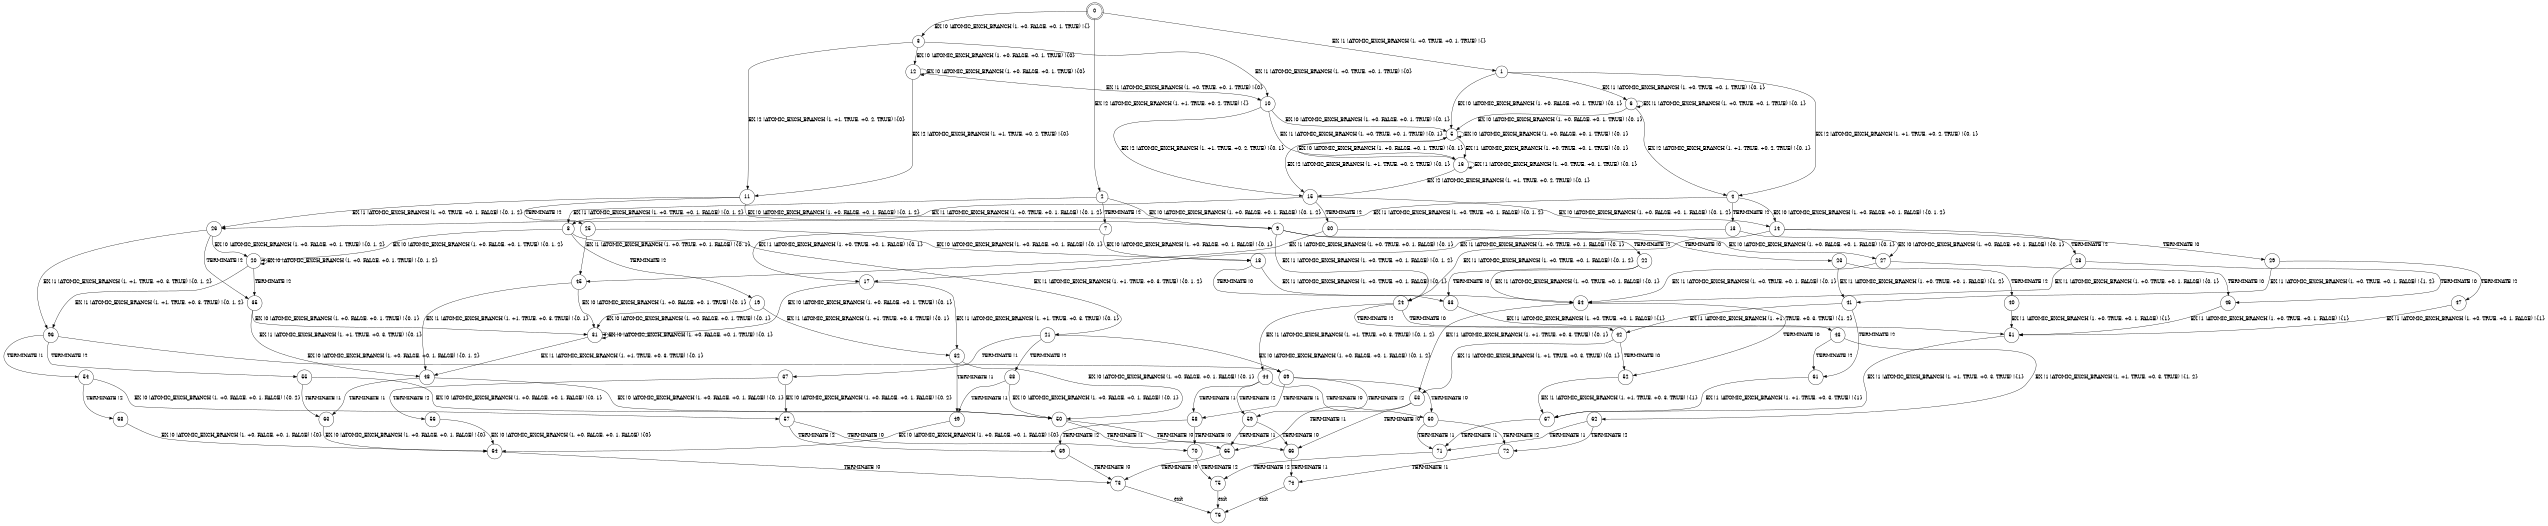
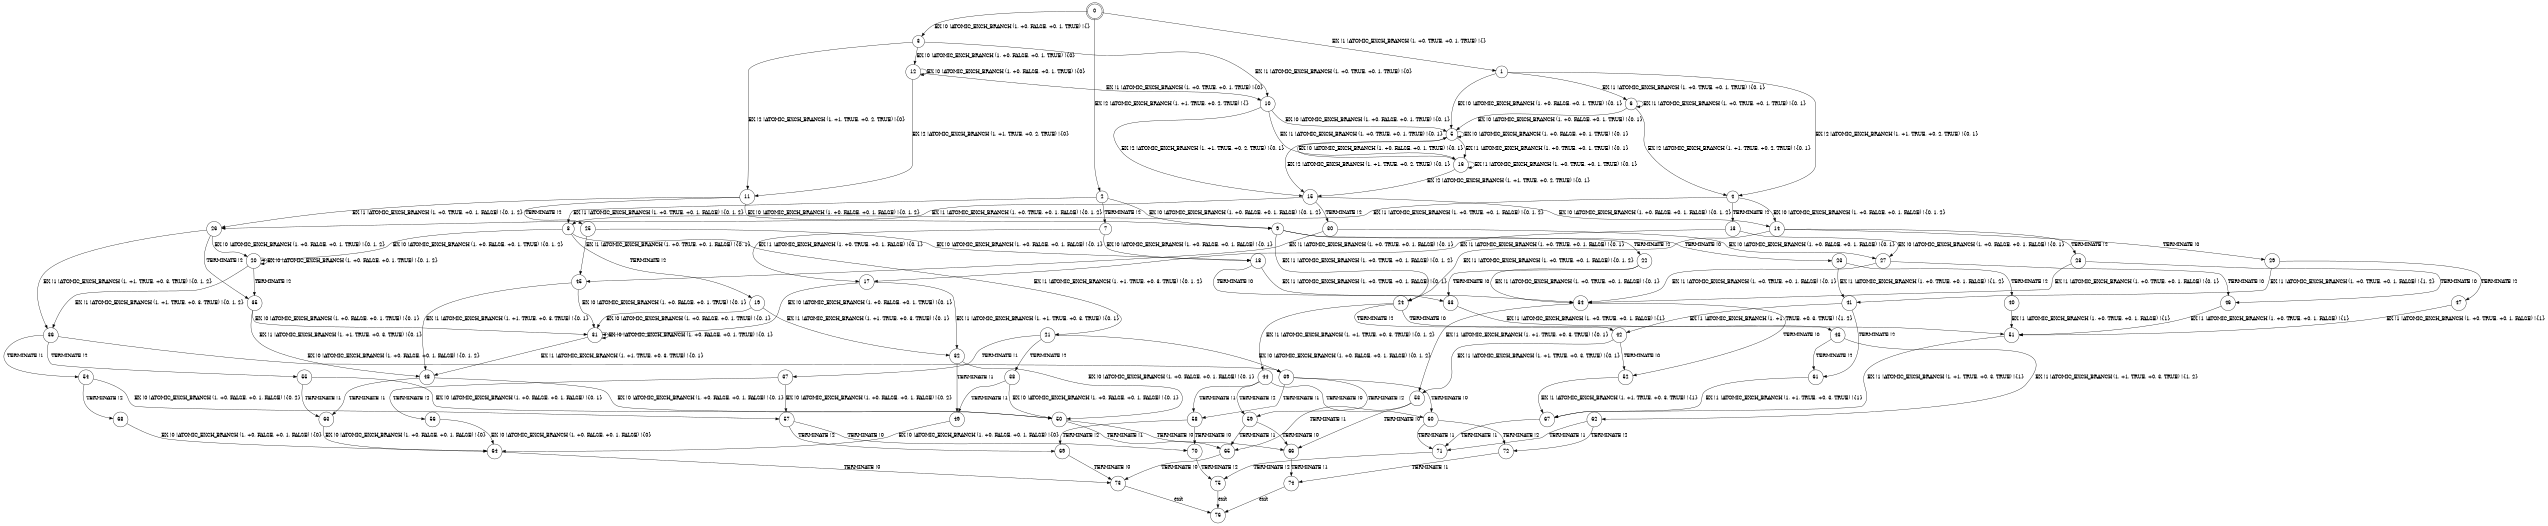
(51, 335) -> (51, 335)
